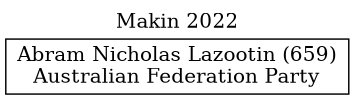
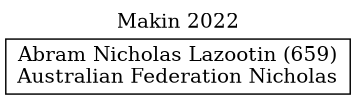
(177, 67) -> (178, 67)
